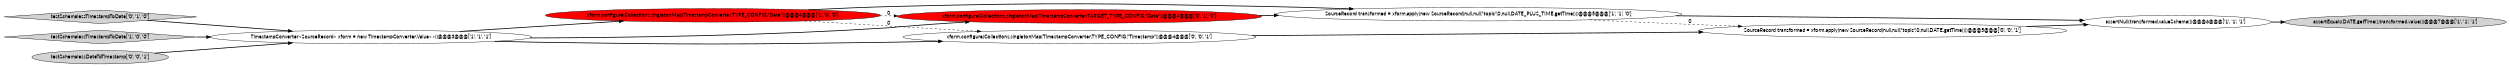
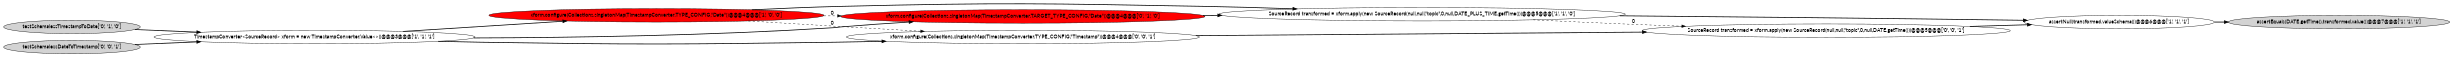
(100, 17) -> (72, 27)
(100, 37) -> none
